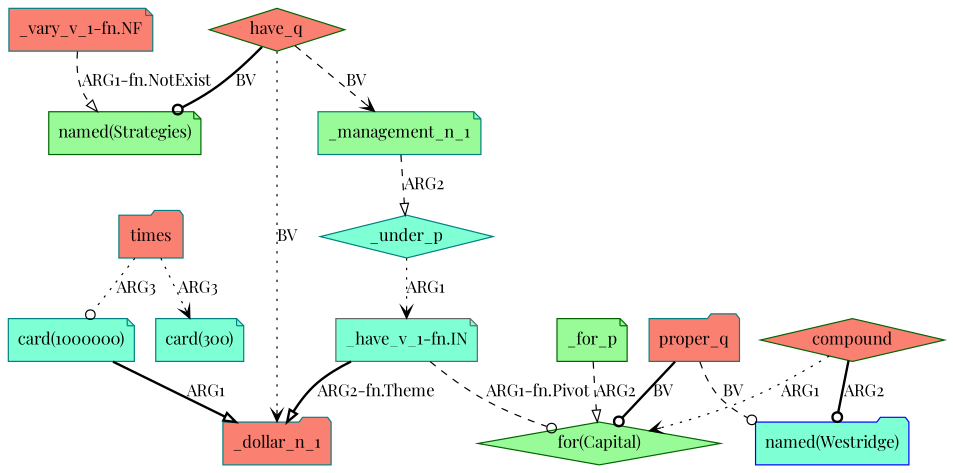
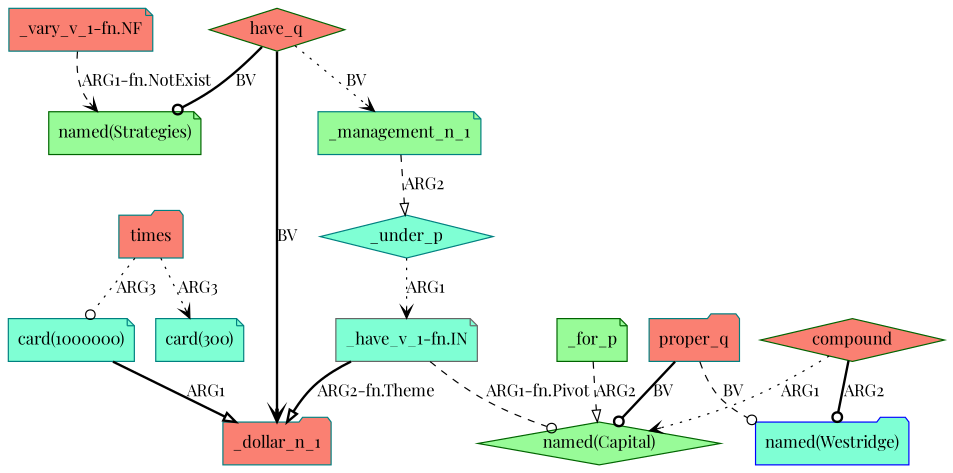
(330, 75) -> (330, 75)
(78, 78) -> (78, 78)
(277, 231) -> (277, 231)
(599, 443) -> (599, 443)
